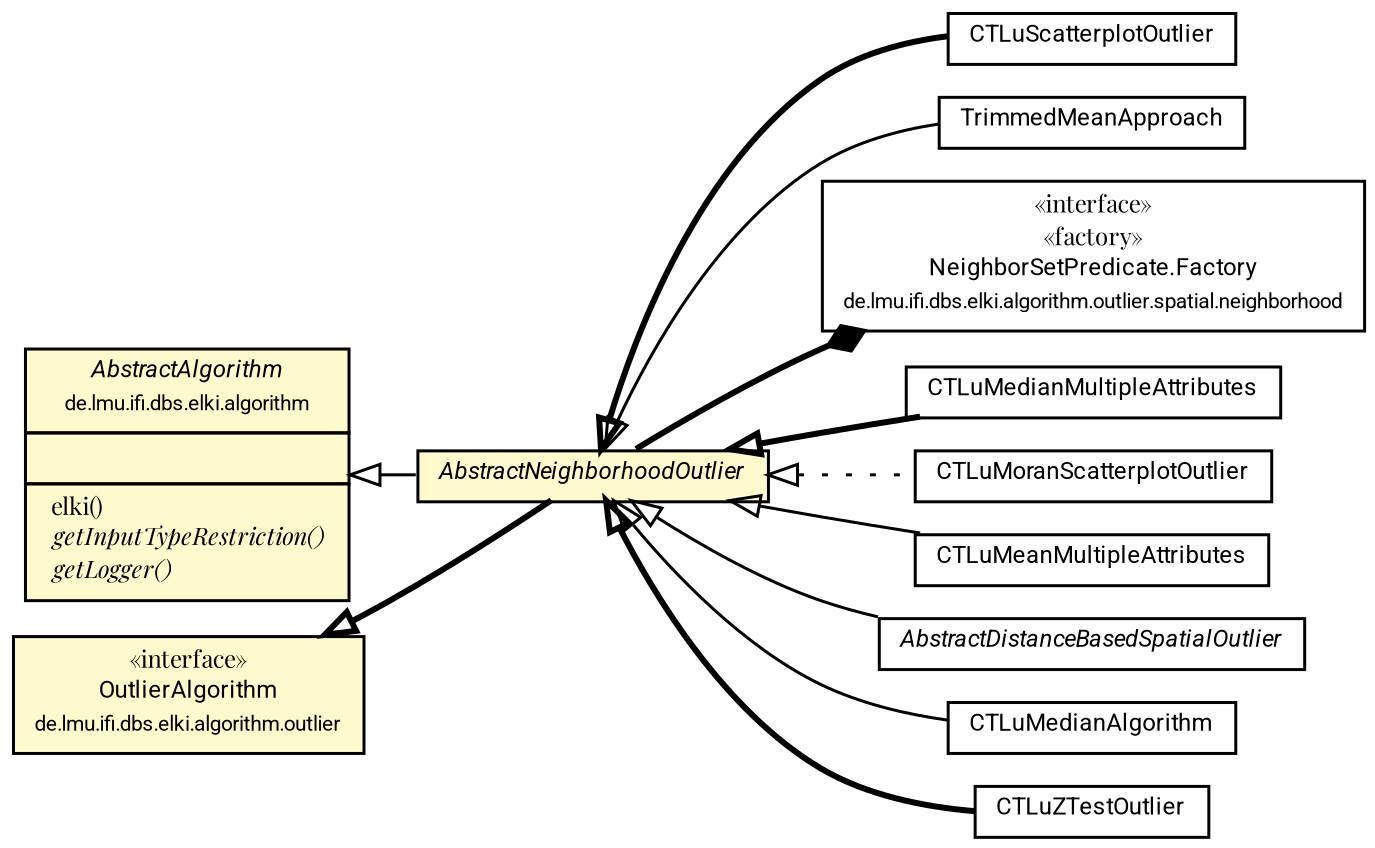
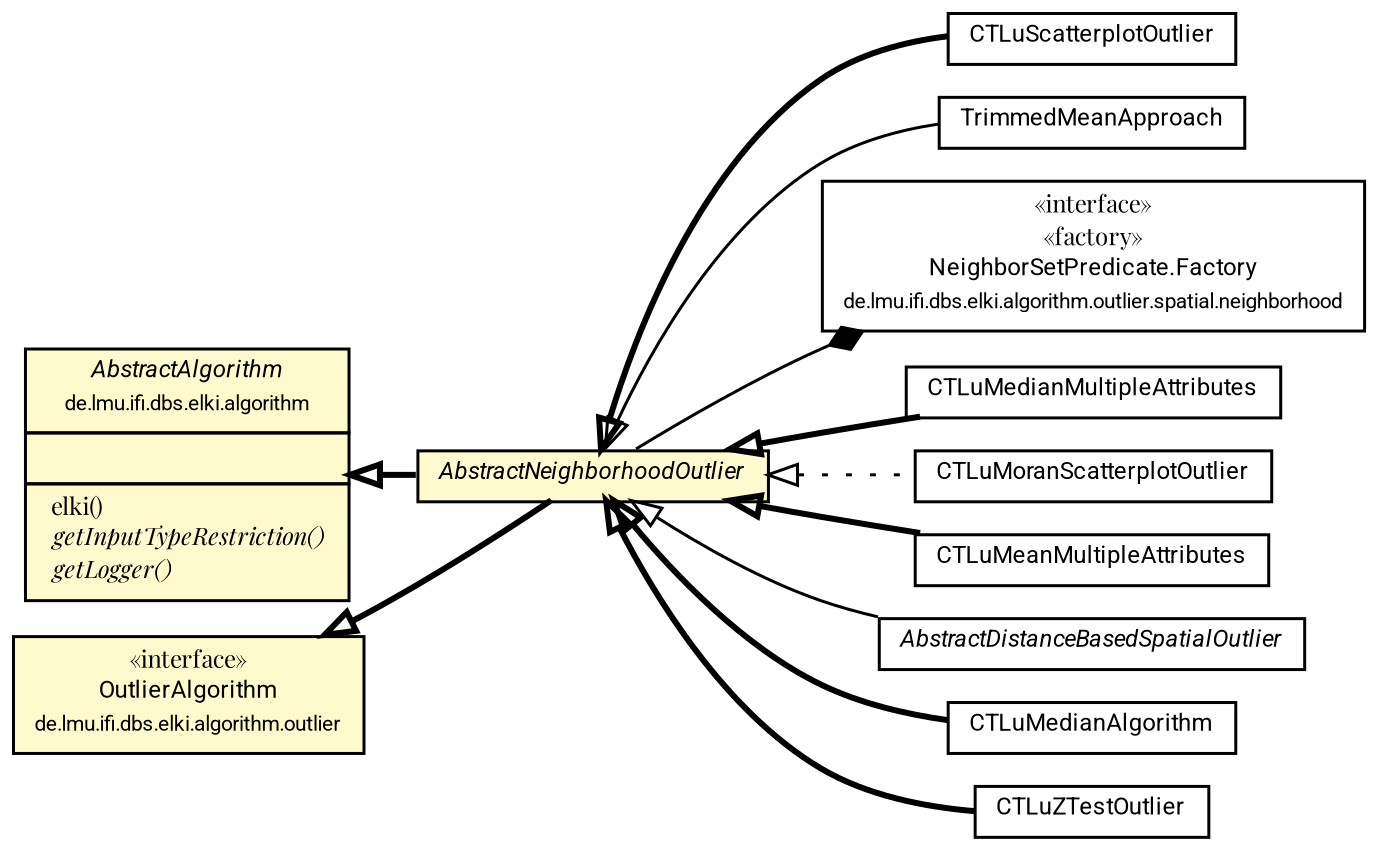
(731, 394) -> (731, 394)
(398, 475) -> (398, 475)
(840, 520) -> (840, 520)
(771, 655) -> (771, 655)
